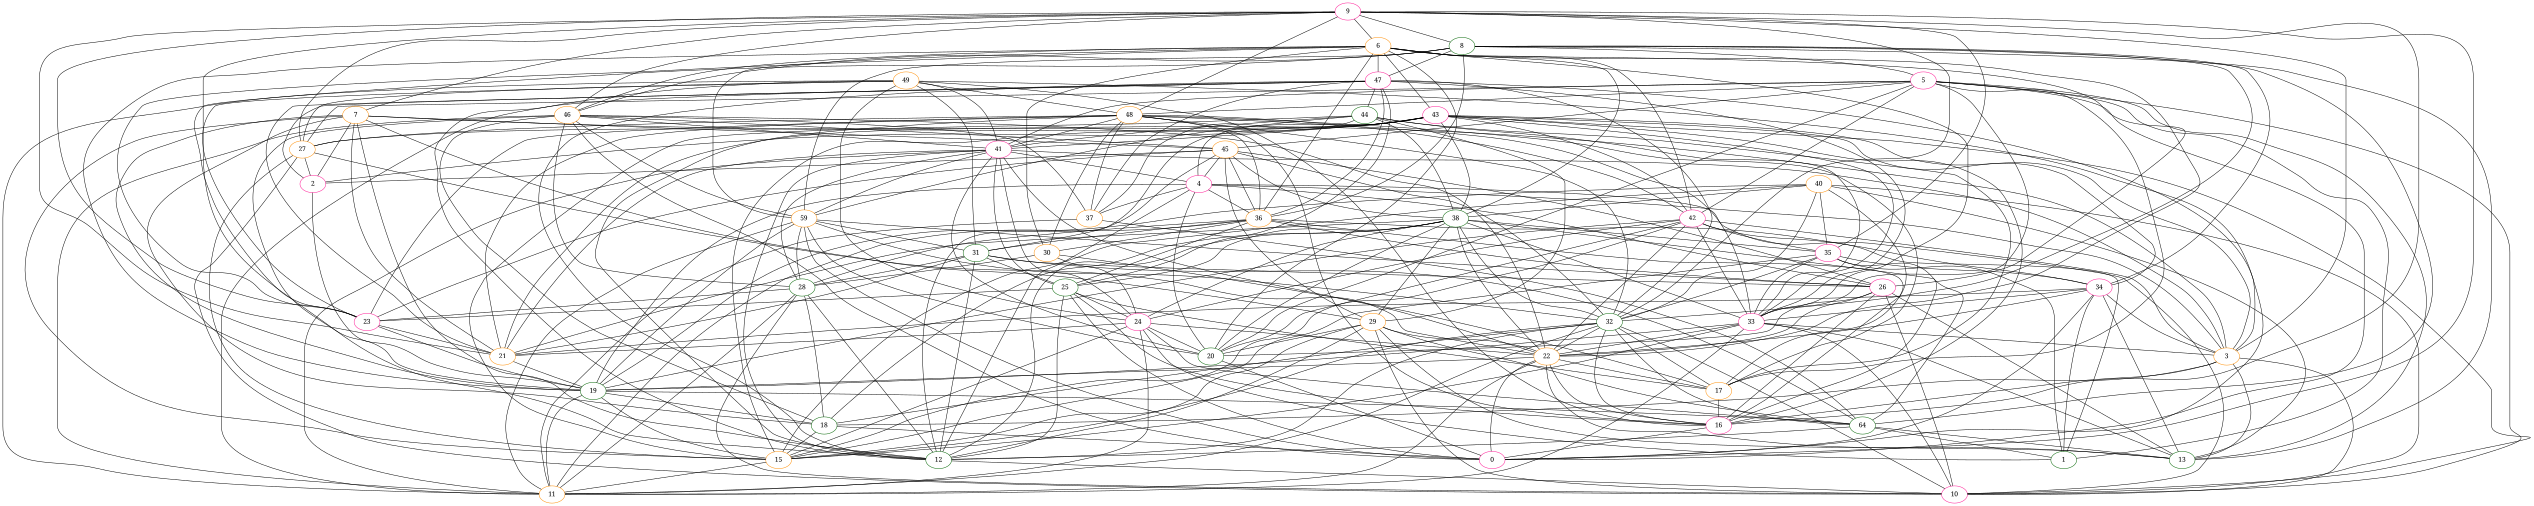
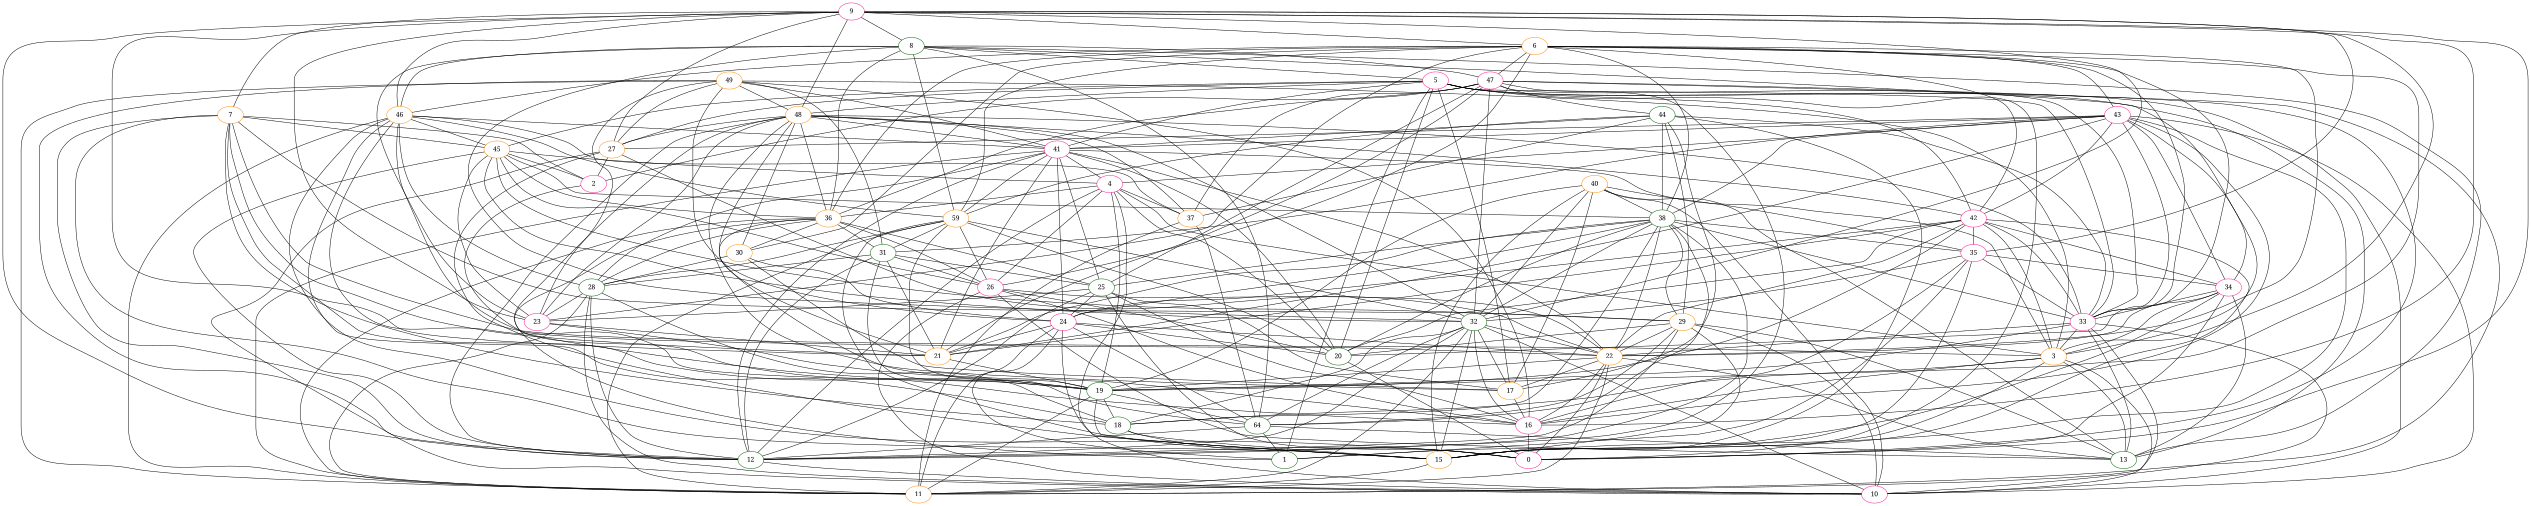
(736, 141) -> none
(1261, 308) -> (1456, 290)
(1268, 413) -> (1892, 431)
